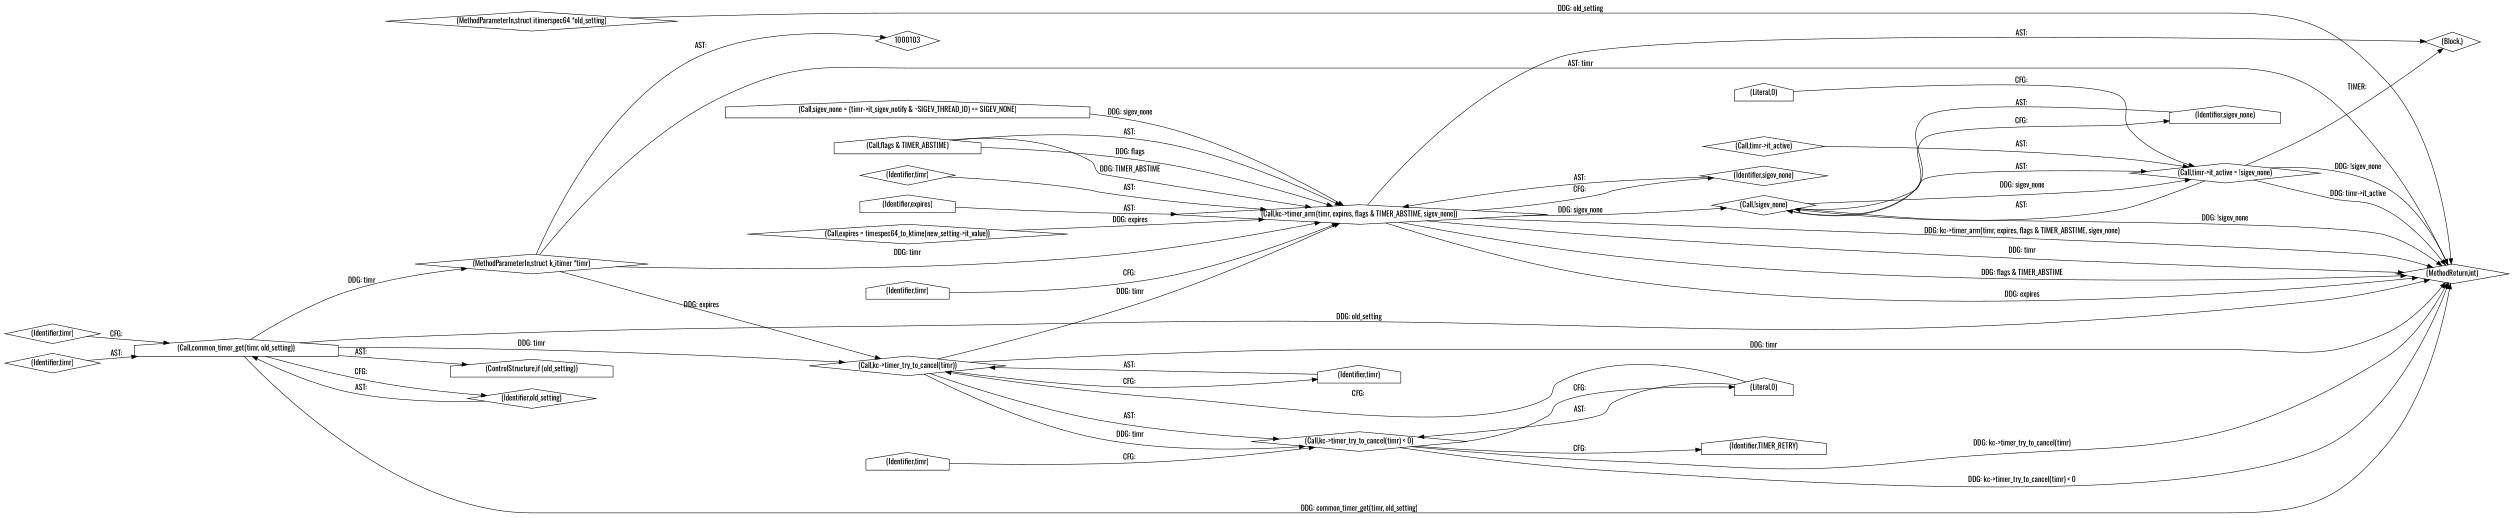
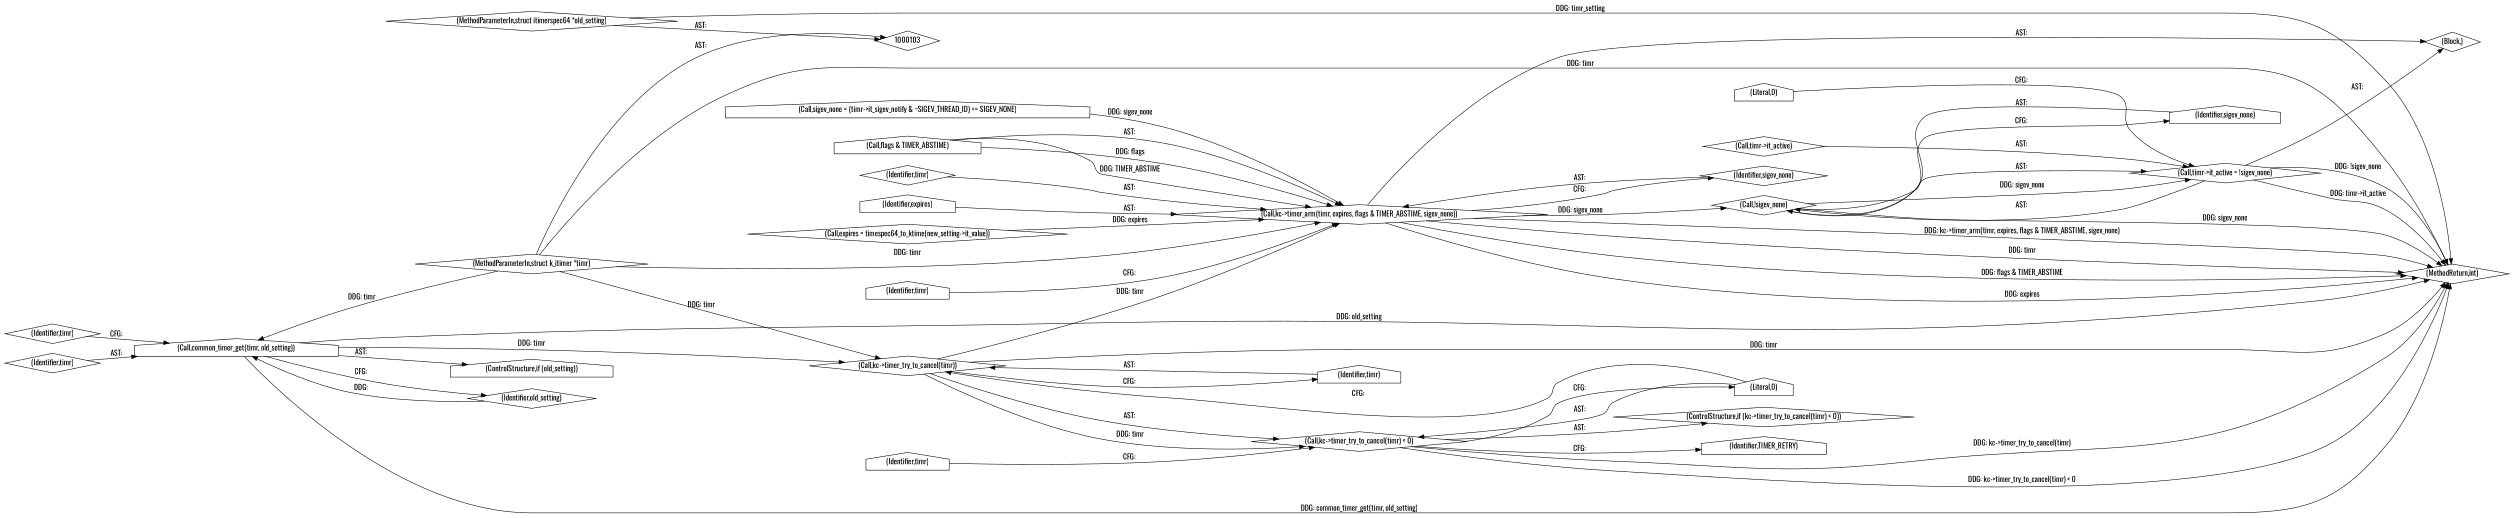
(1581, 9) -> (1581, 9)
none -> (744, 32)
(1581, 64) -> (1581, 64)
(2358, 87) -> (2358, 87)
(2225, 219) -> (2225, 219)
(351, 290) -> (379, 300)
(702, 305) -> (702, 305)
(362, 388) -> (362, 388)
none -> (1764, 417)
